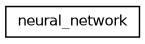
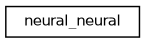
(73, 22) -> (73, 22)
